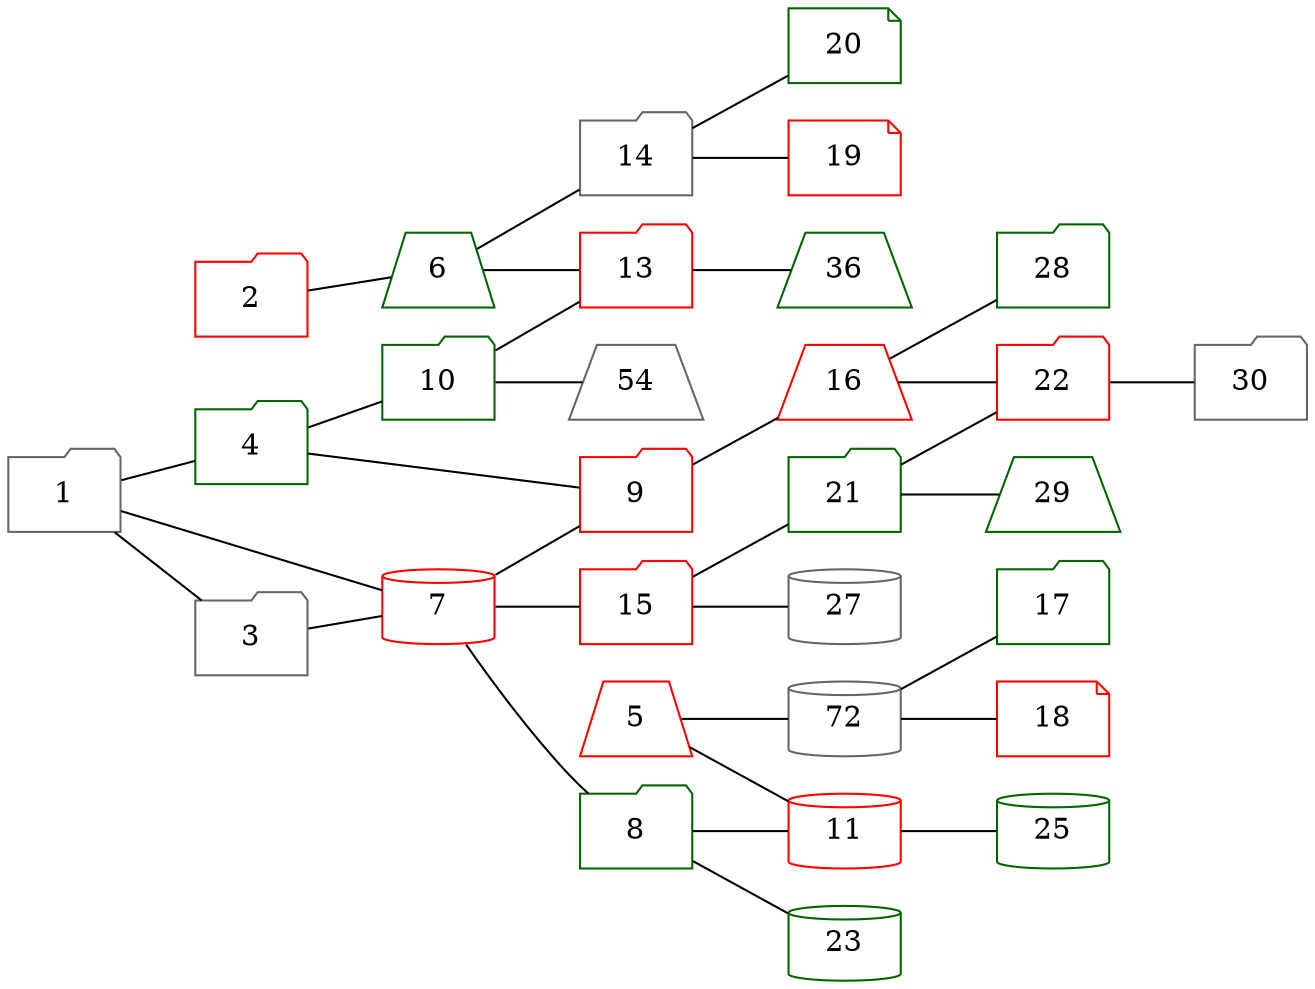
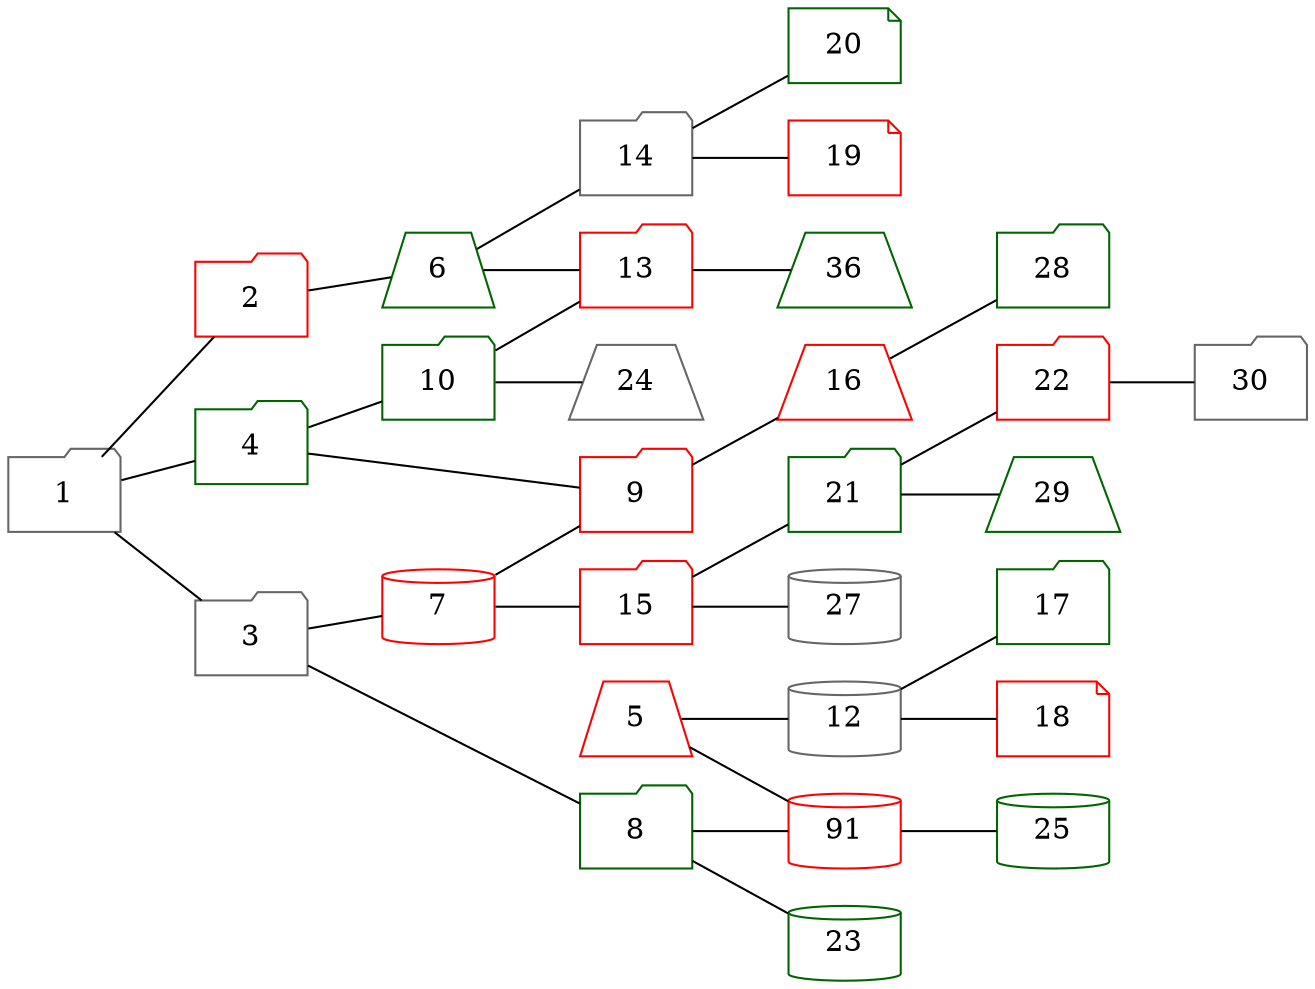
(636, 382) -> (636, 382)
(947, 382) -> none
(252, 551) -> (158, 397)
(845, 719) -> (845, 719)
(524, 722) -> (444, 735)
(845, 831) -> (845, 831)
